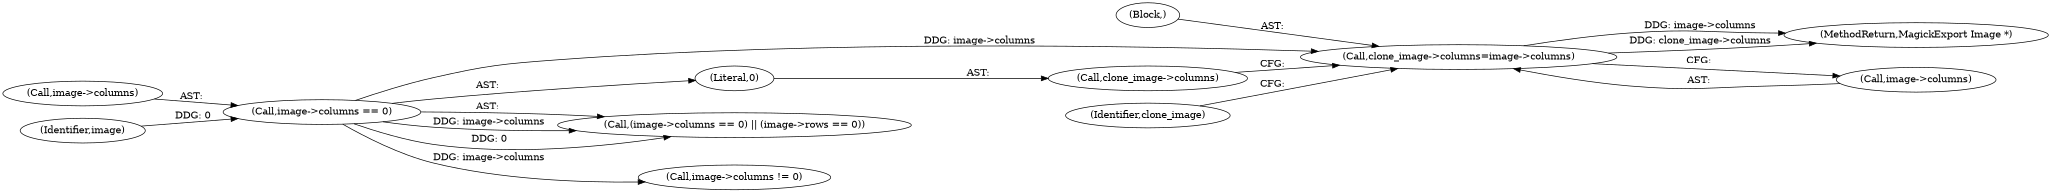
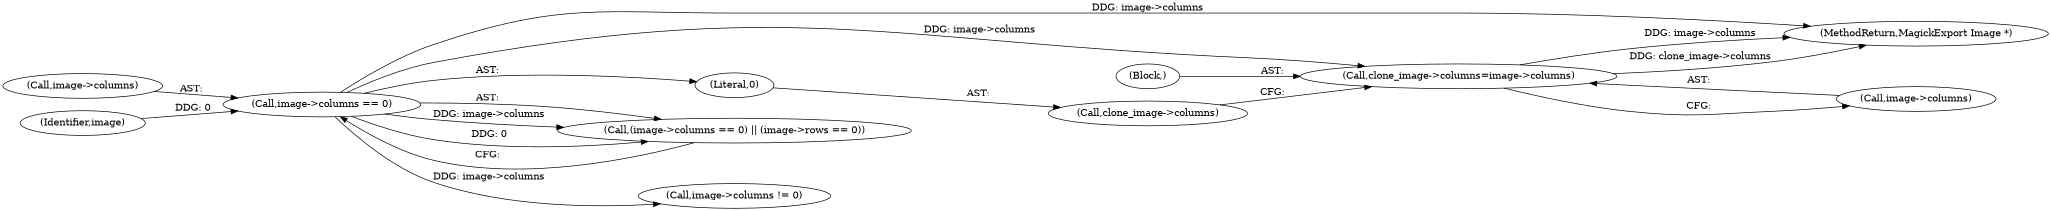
none -> (1064, 13)
(1148, 116) -> none
none -> (517, 169)
